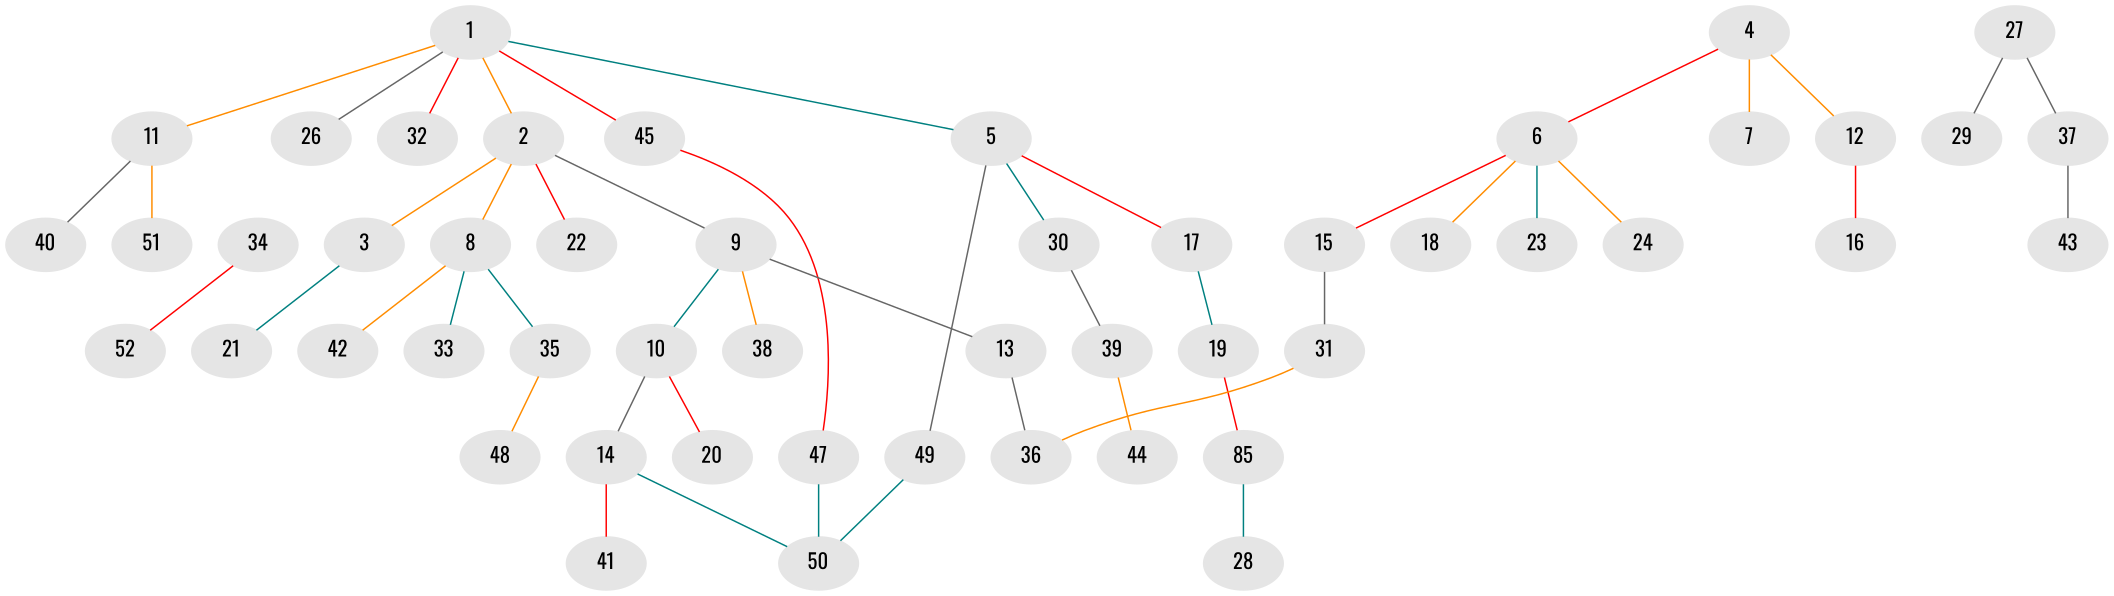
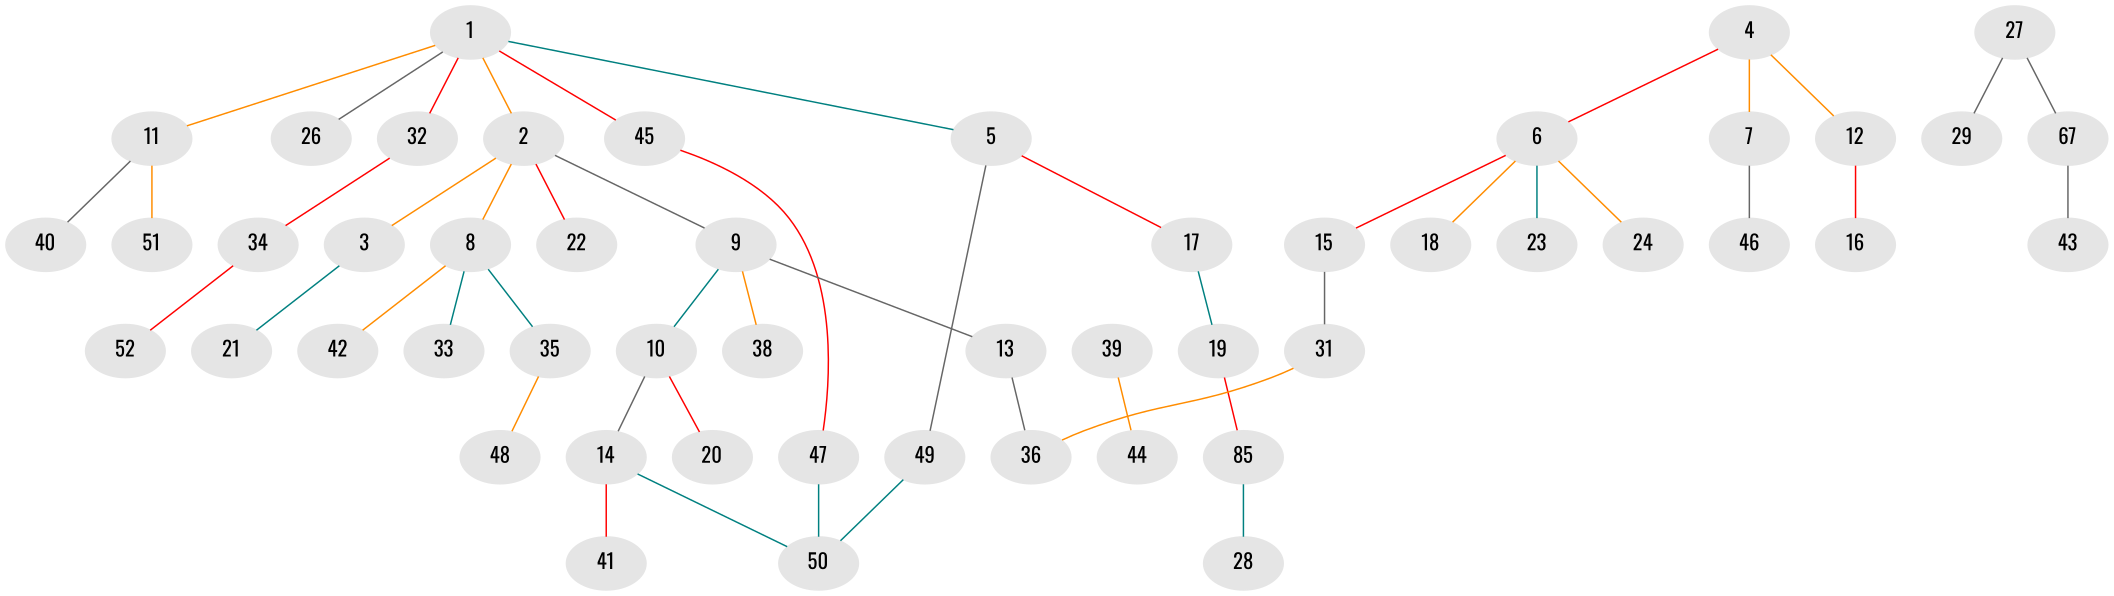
(2068, 139) -> (2068, 139)
none -> (338, 192)
(1059, 245) -> none
none -> (1749, 245)
